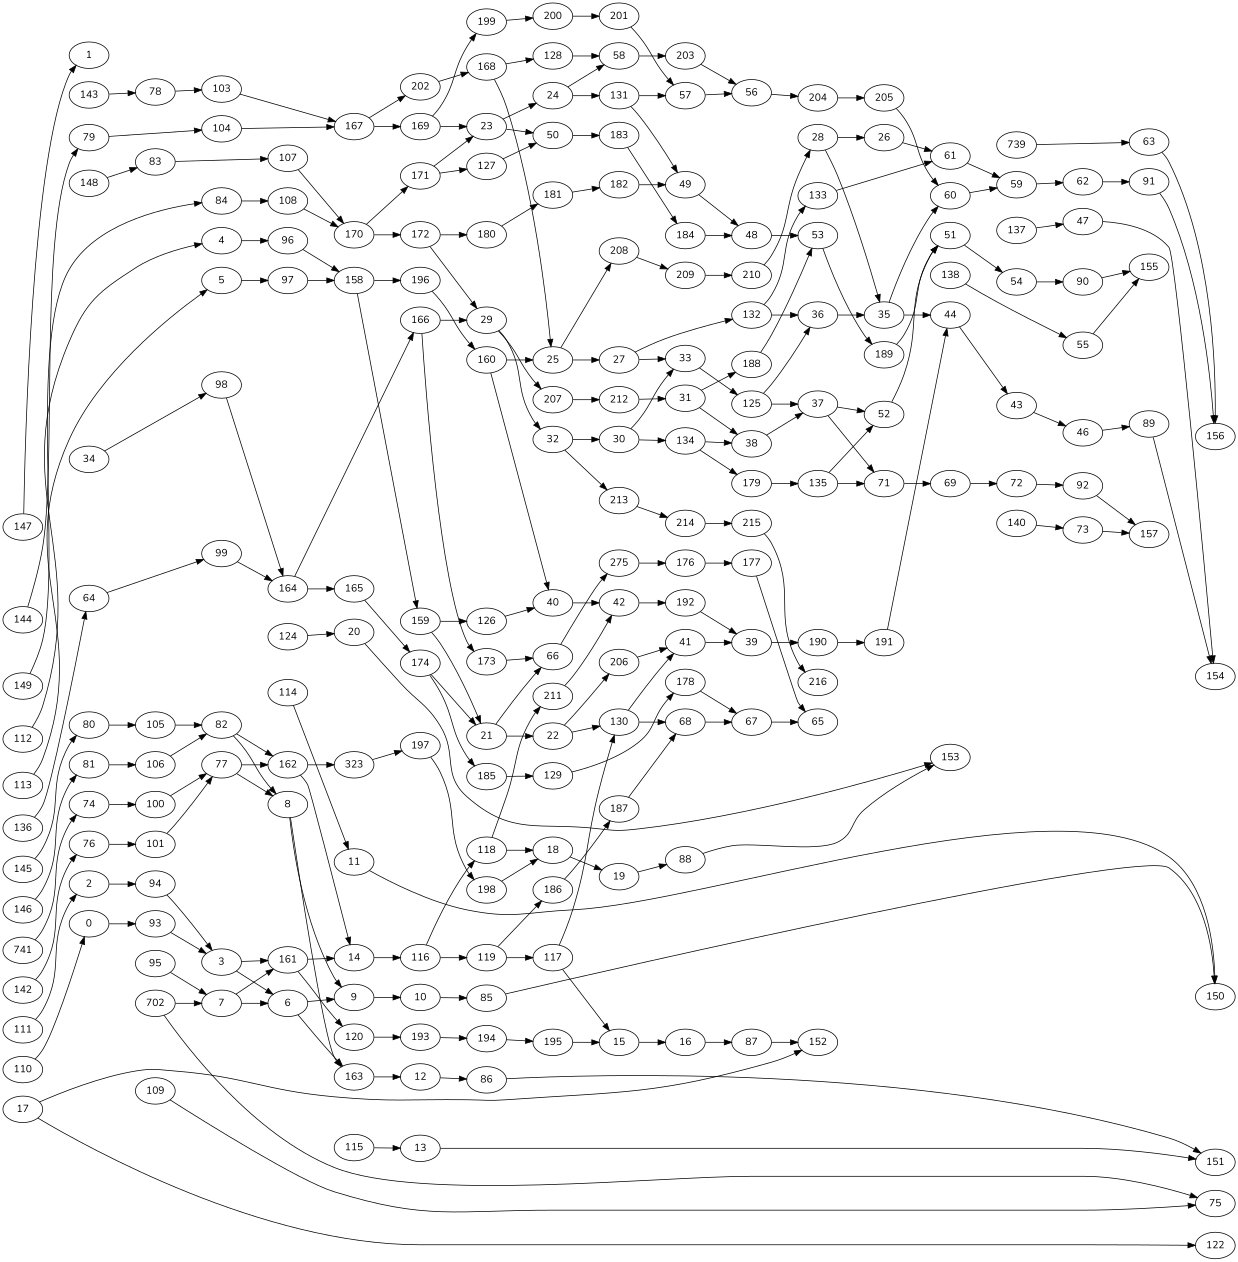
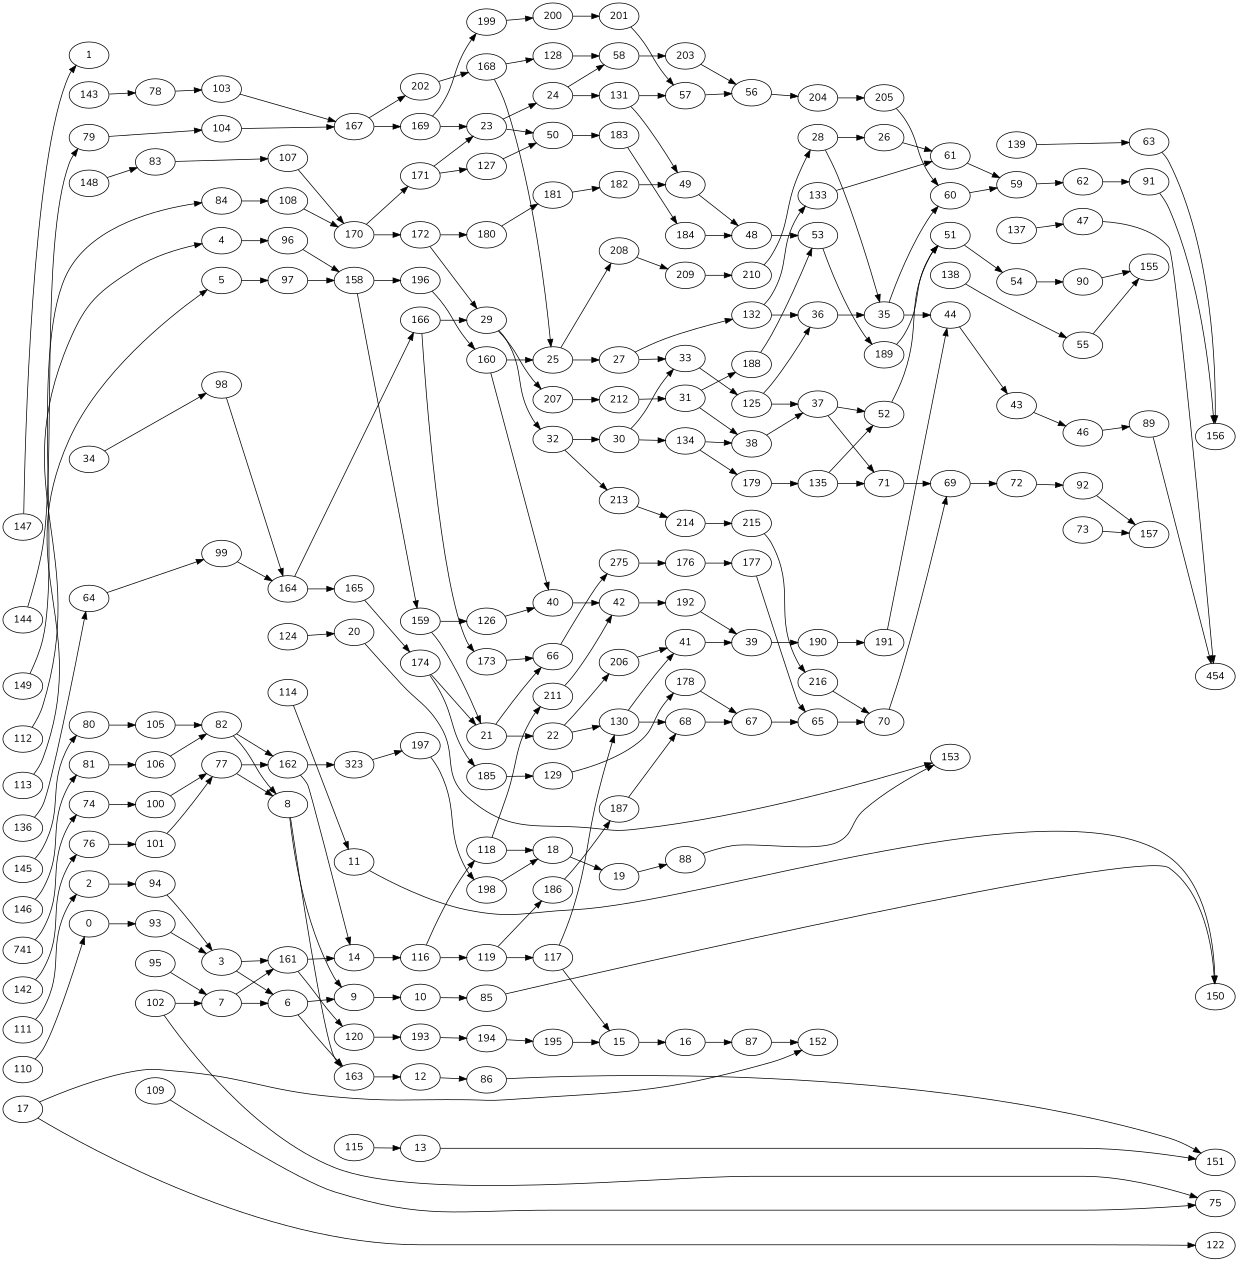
(1017, 145) -> (1017, 145)
(1017, 523) -> none
(1215, 676) -> (1215, 676)
none -> (884, 722)
(155, 1003) -> (155, 1003)
